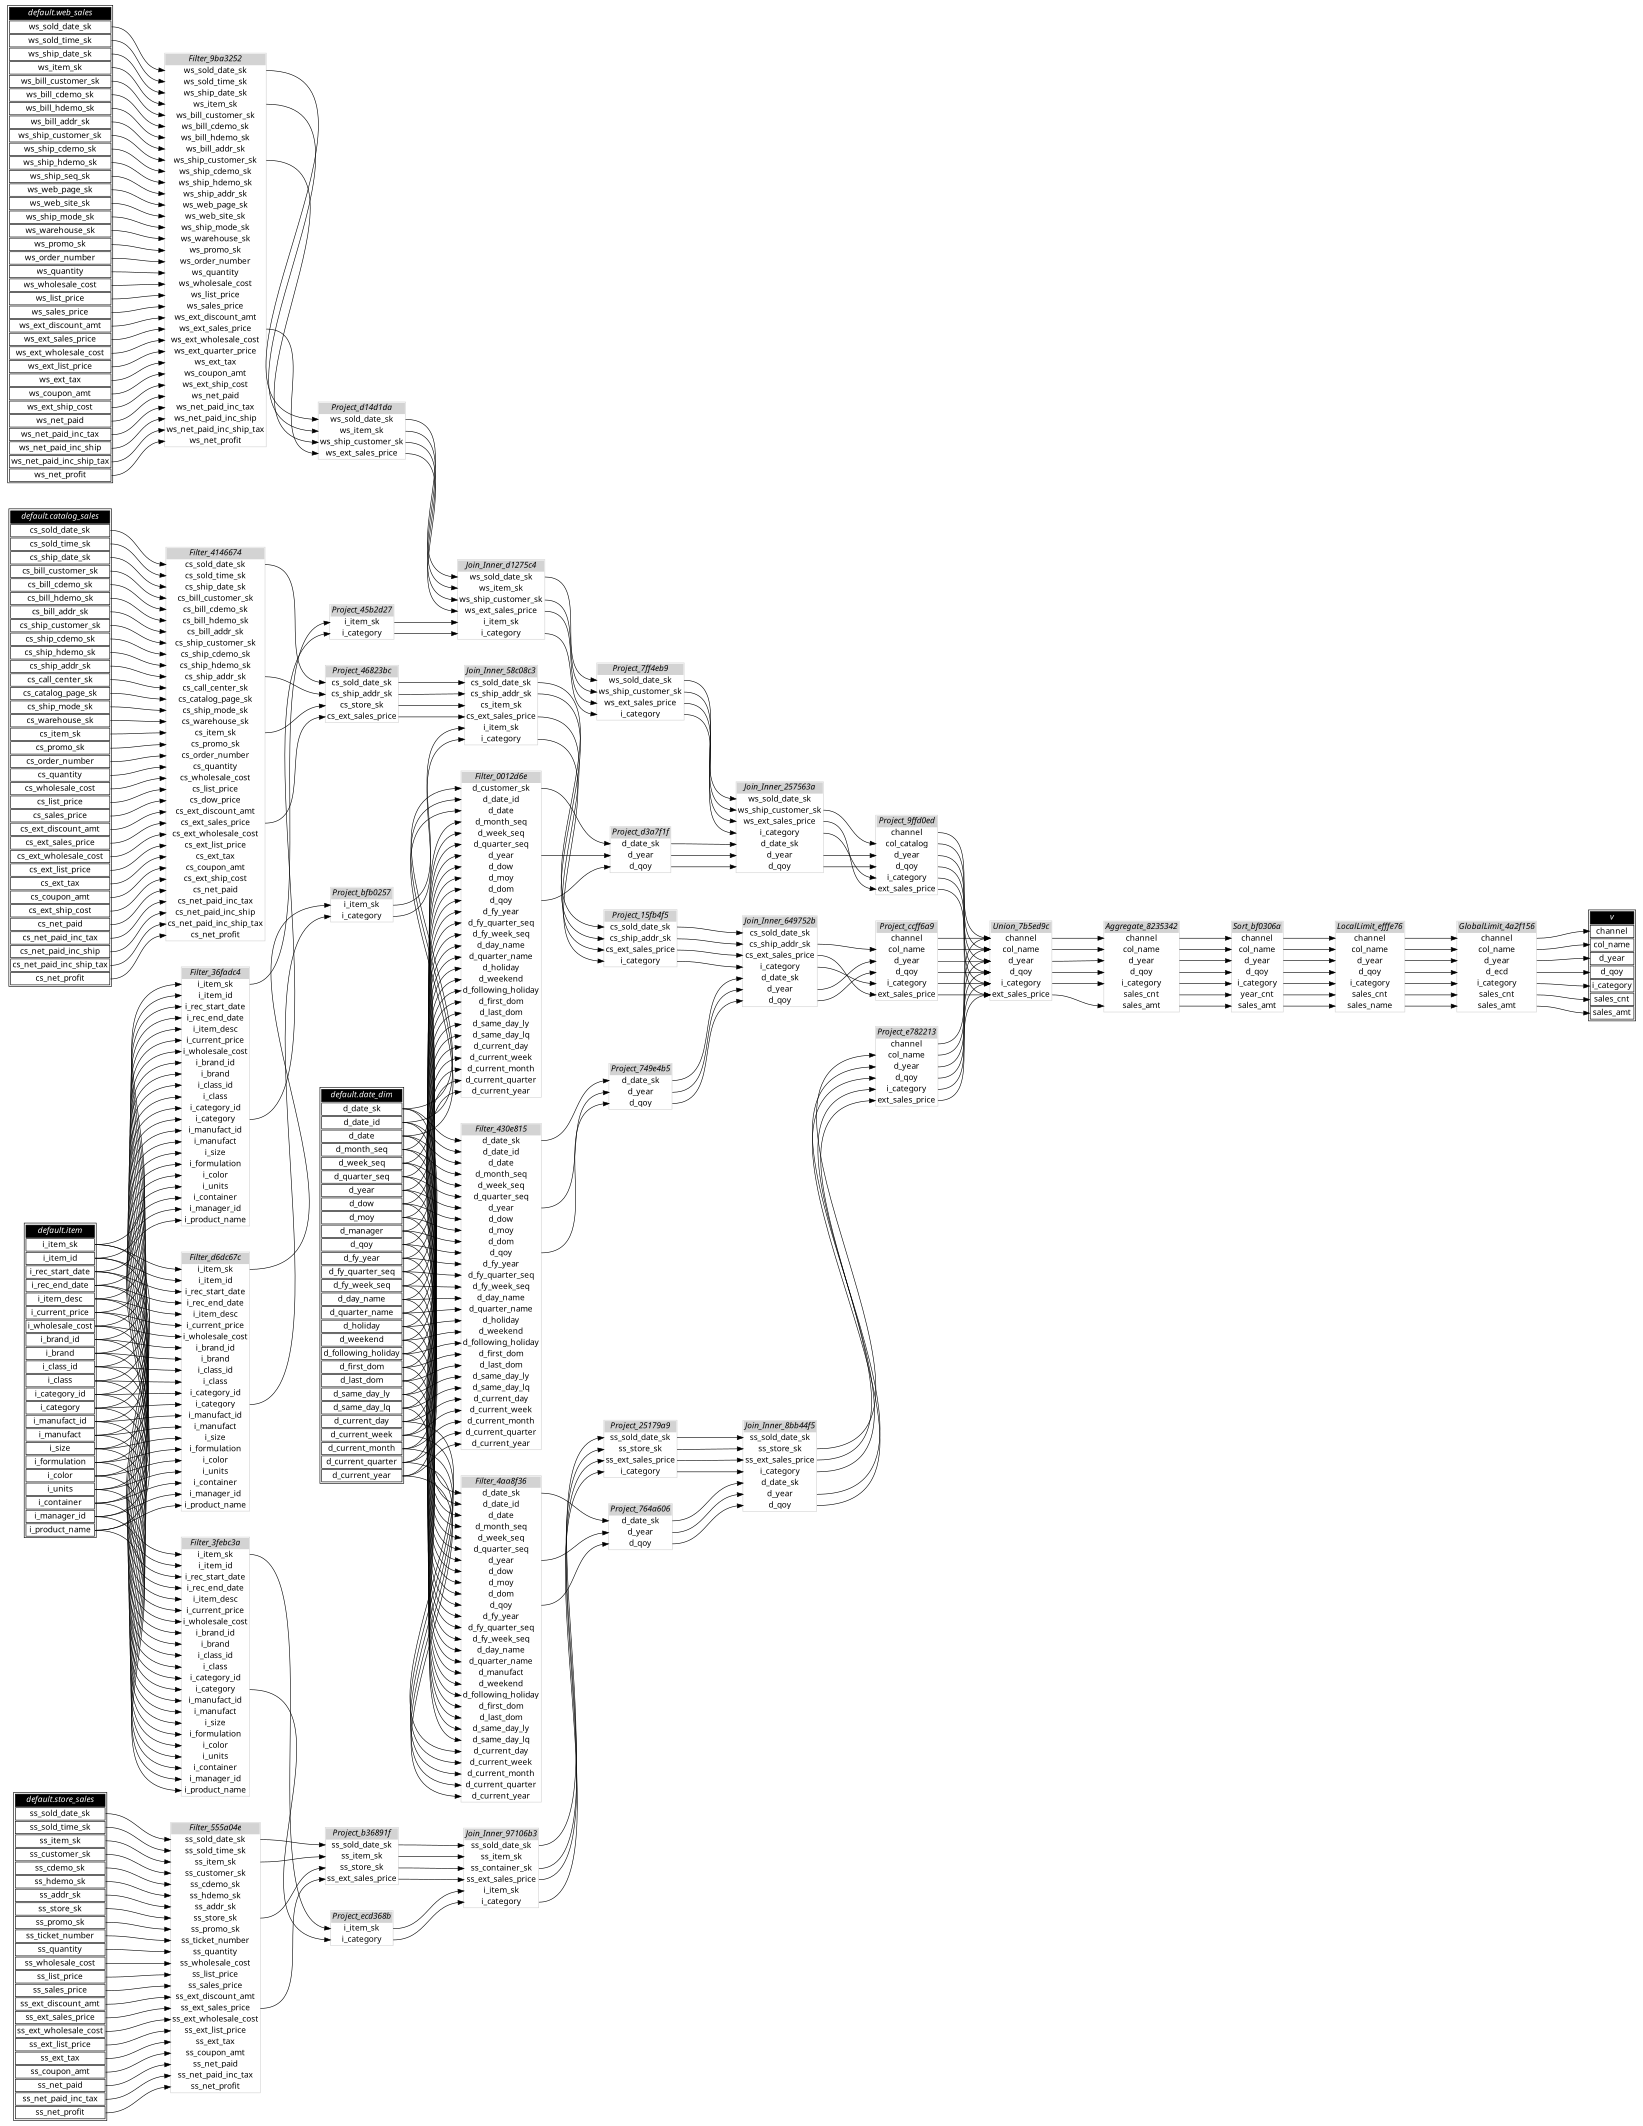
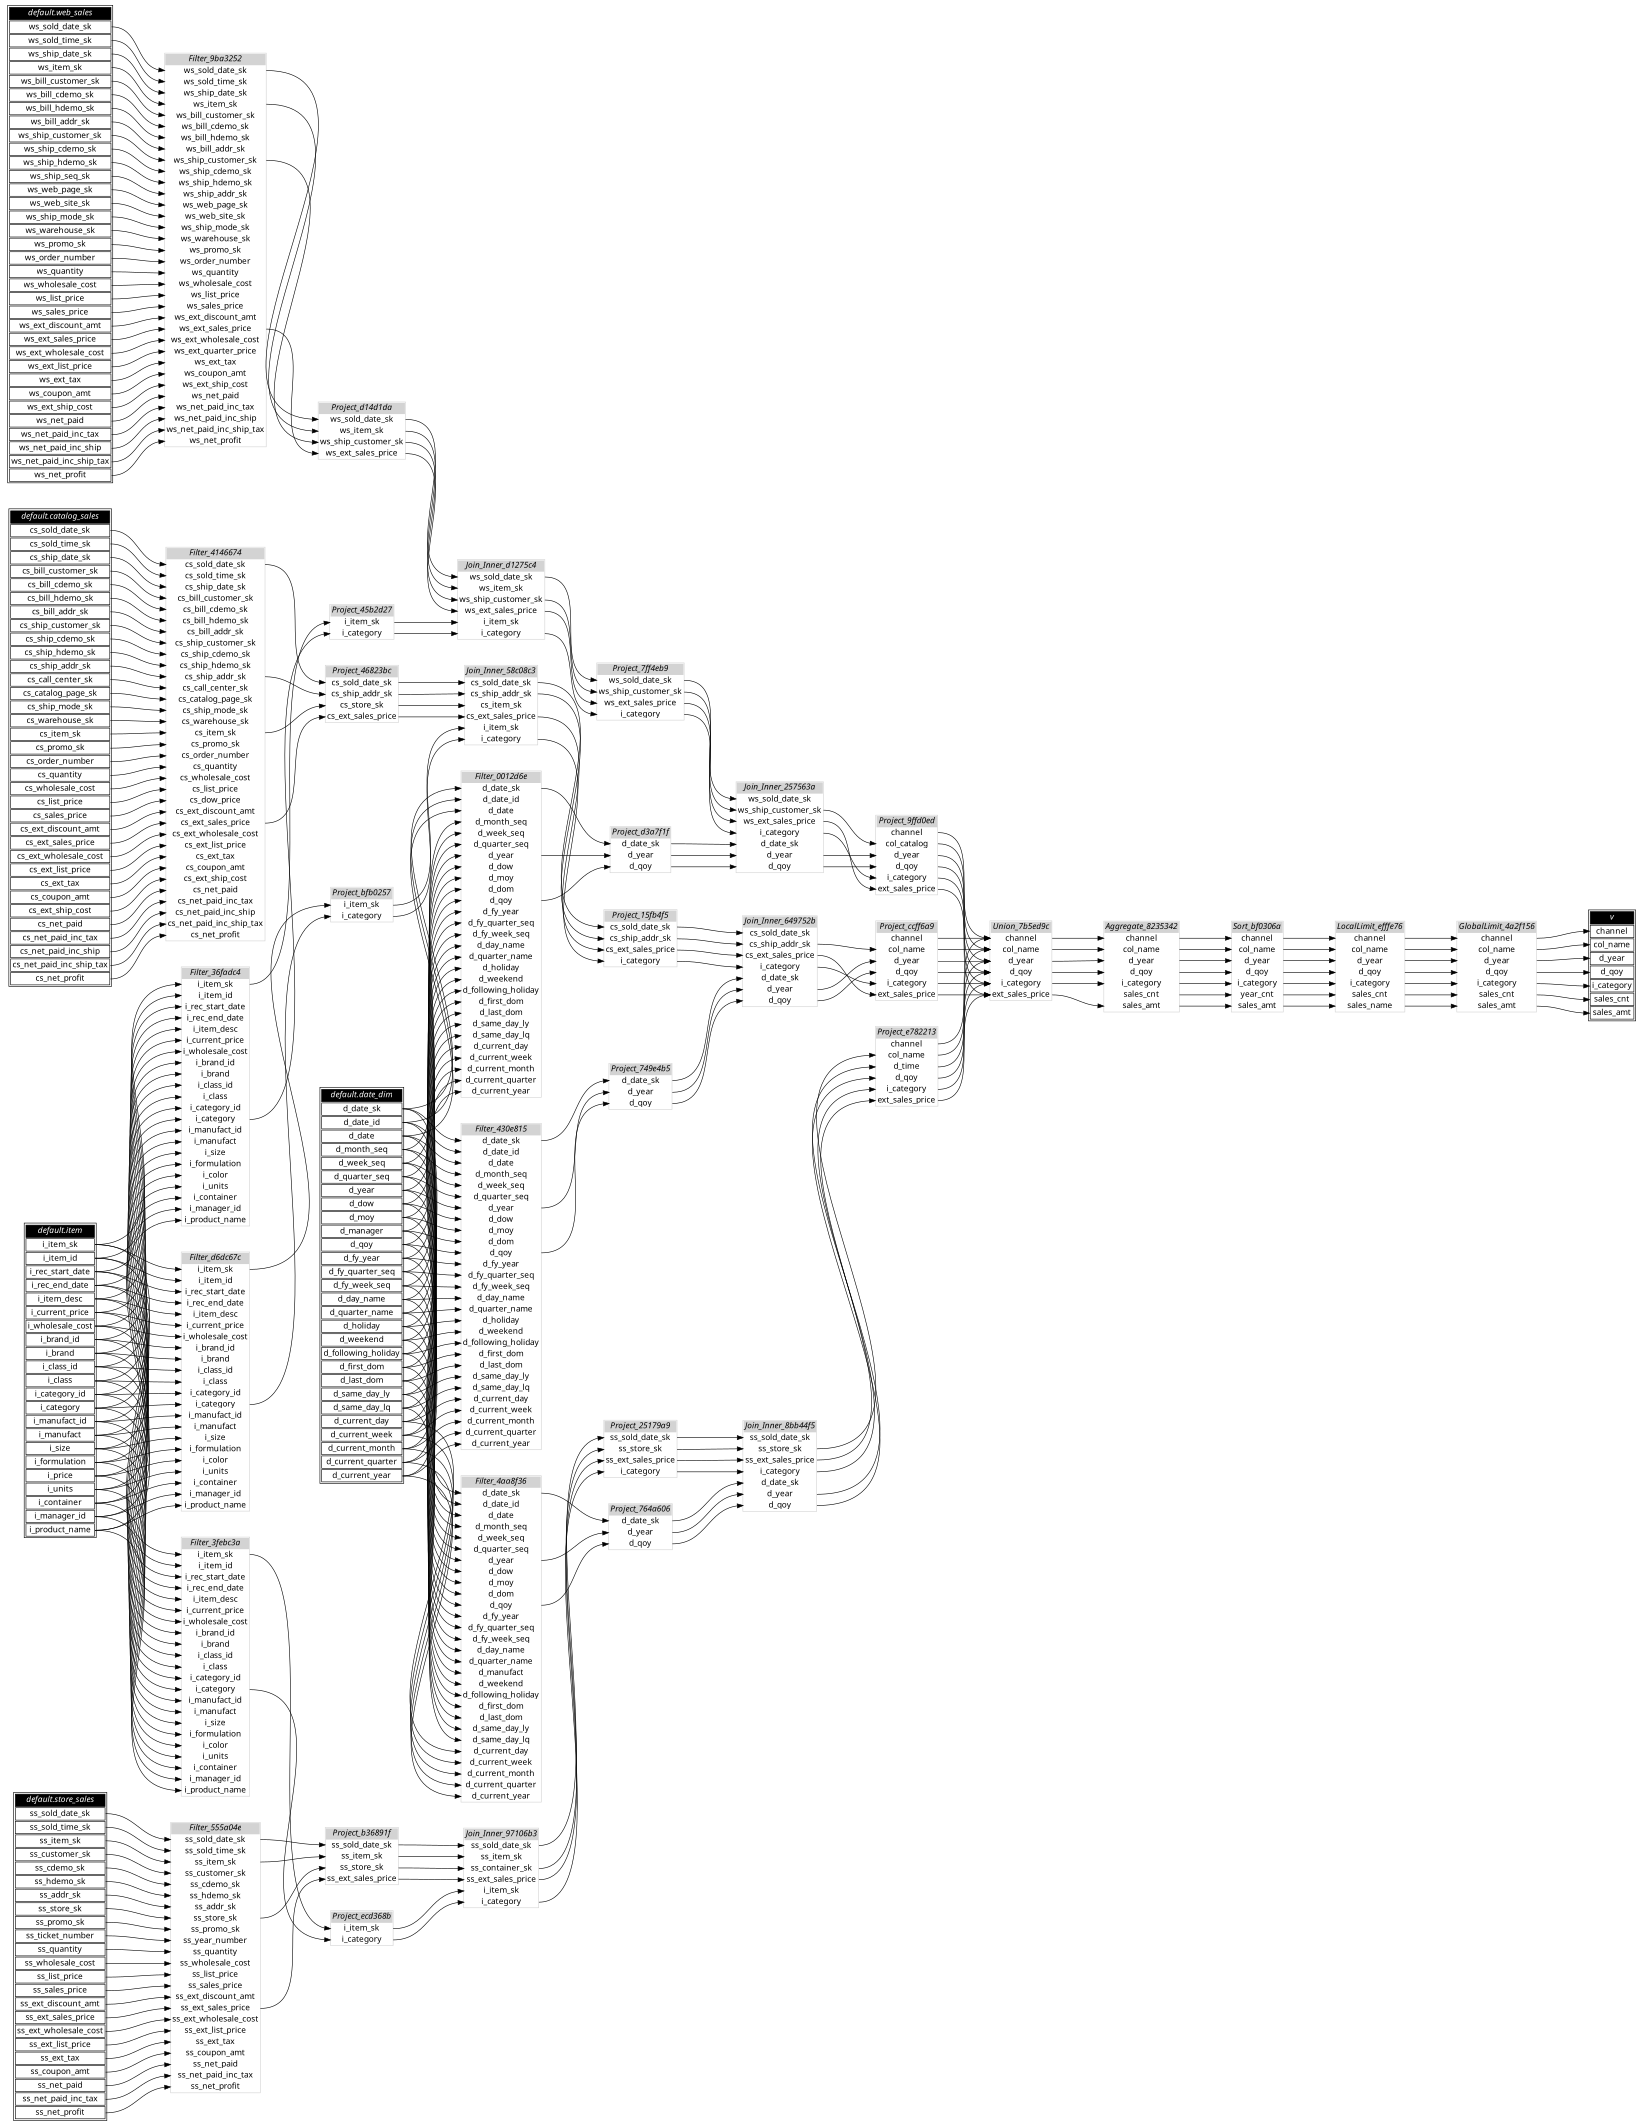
(501, 788) -> (501, 788)
(1497, 972) -> (1497, 972)
(907, 1066) -> (907, 1066)
(60, 1475) -> (60, 1475)
(215, 1941) -> (215, 1941)
